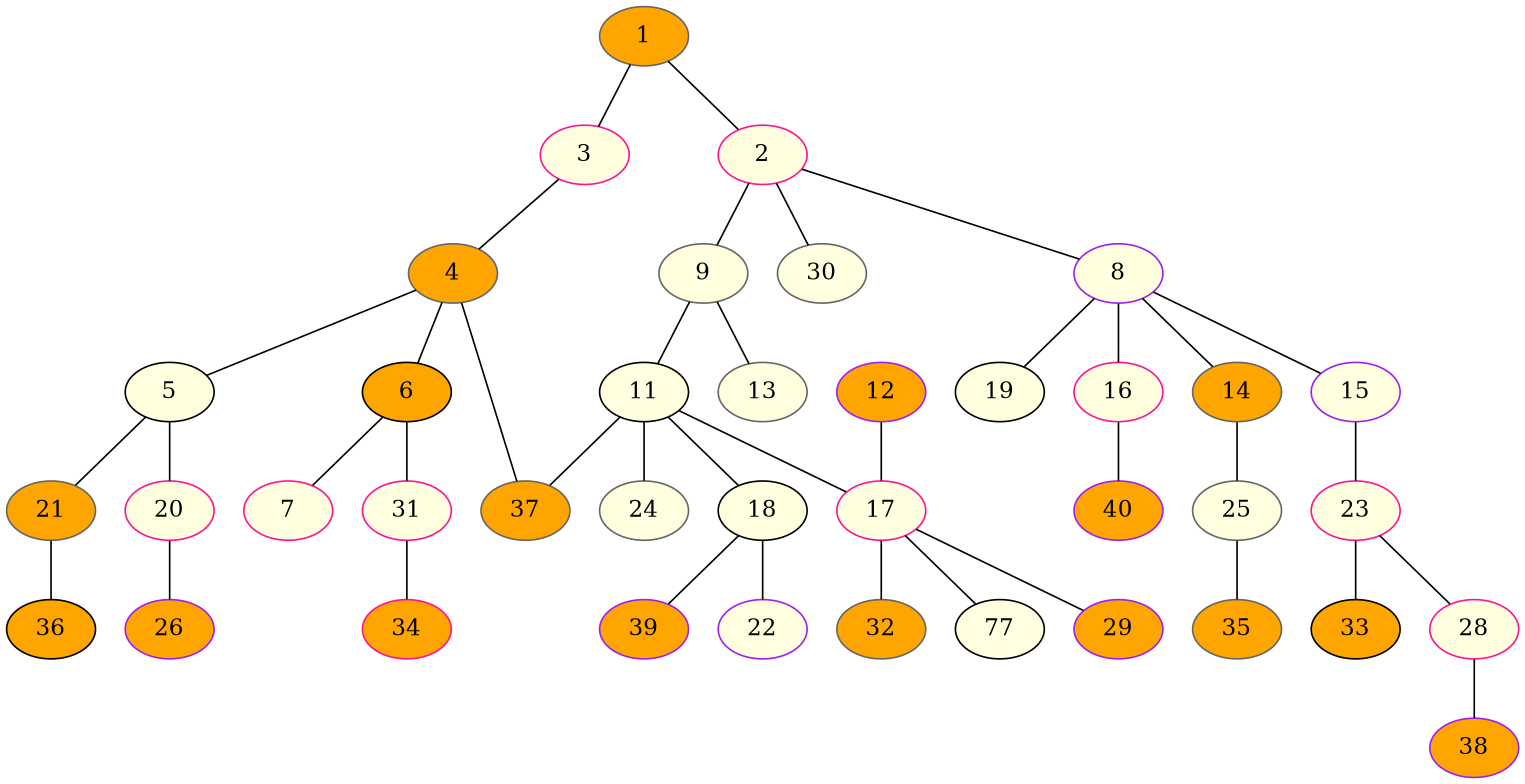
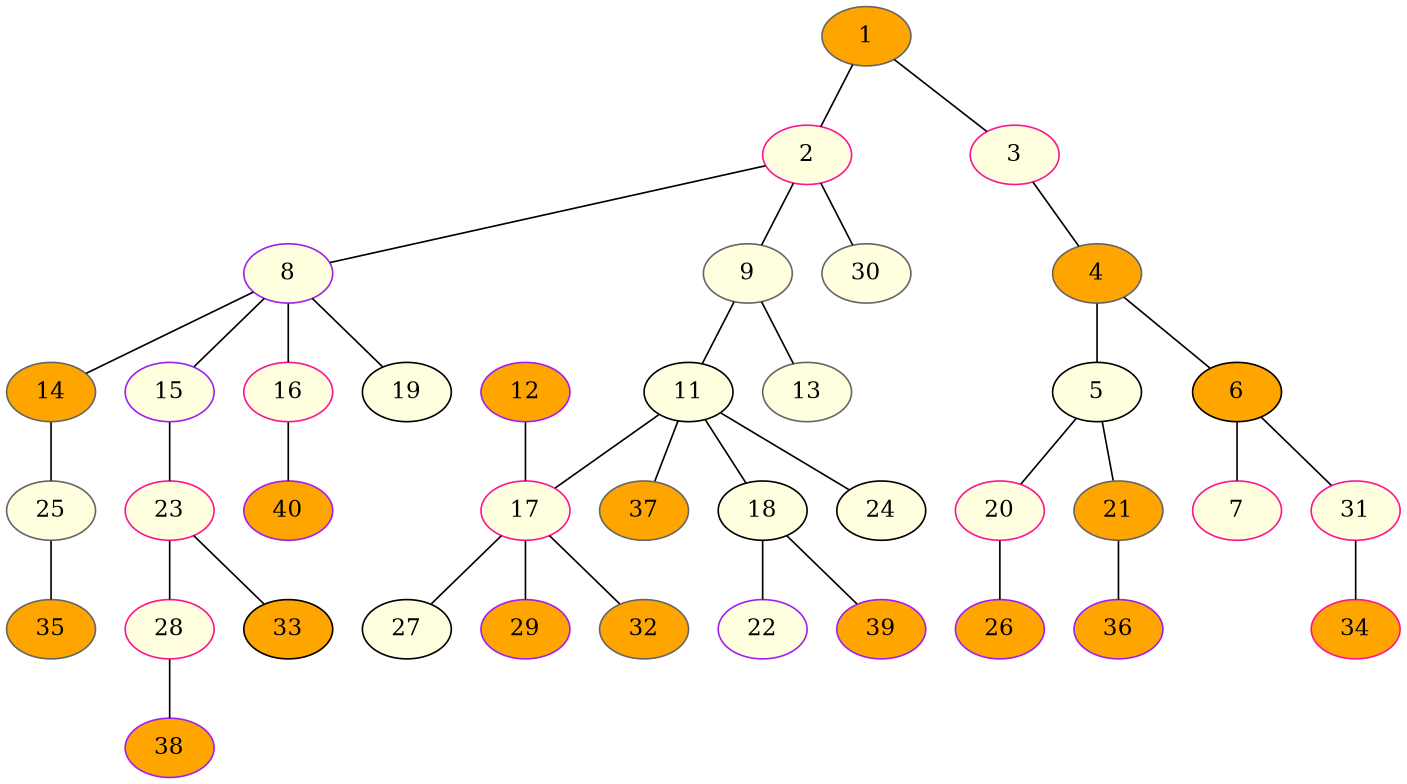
(489, 392) -> none
(644, 511) -> (881, 511)
(51, 629) -> (1118, 629)
(1000, 629) -> (407, 629)
